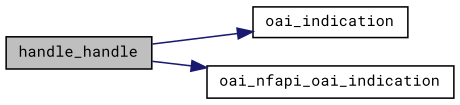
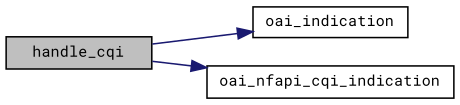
(79, 53) -> (79, 53)
(330, 82) -> (330, 82)
